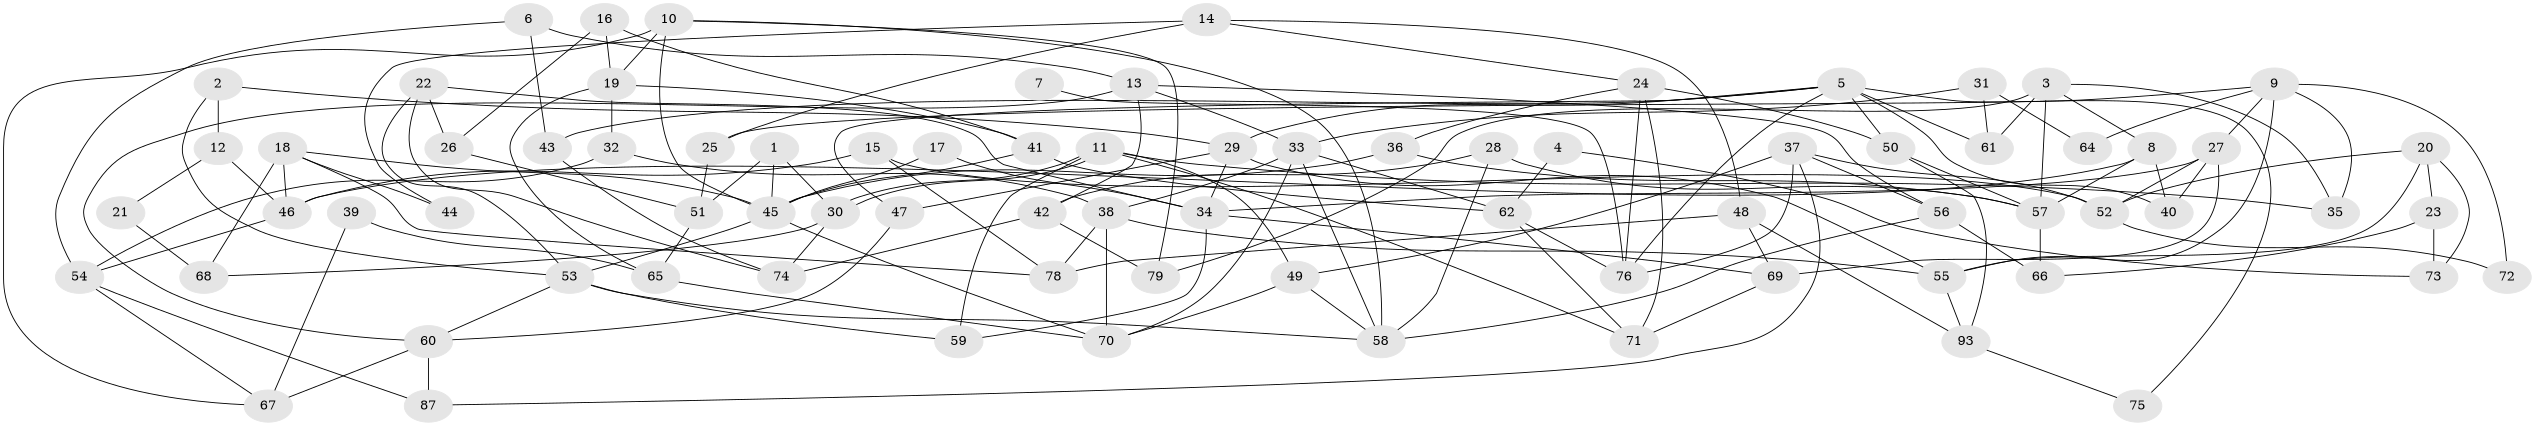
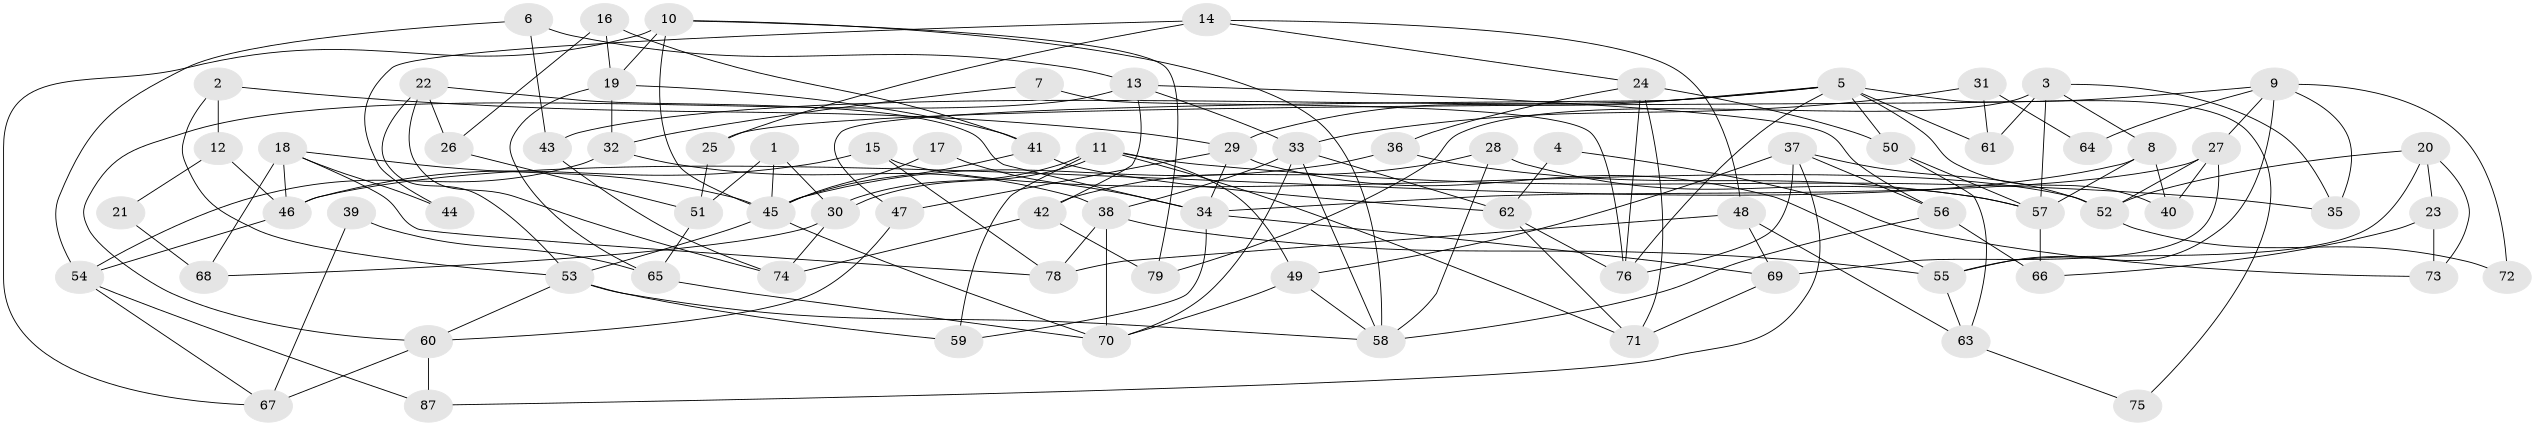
none -> (767, 118)
(1966, 342) -> (1966, 342)
